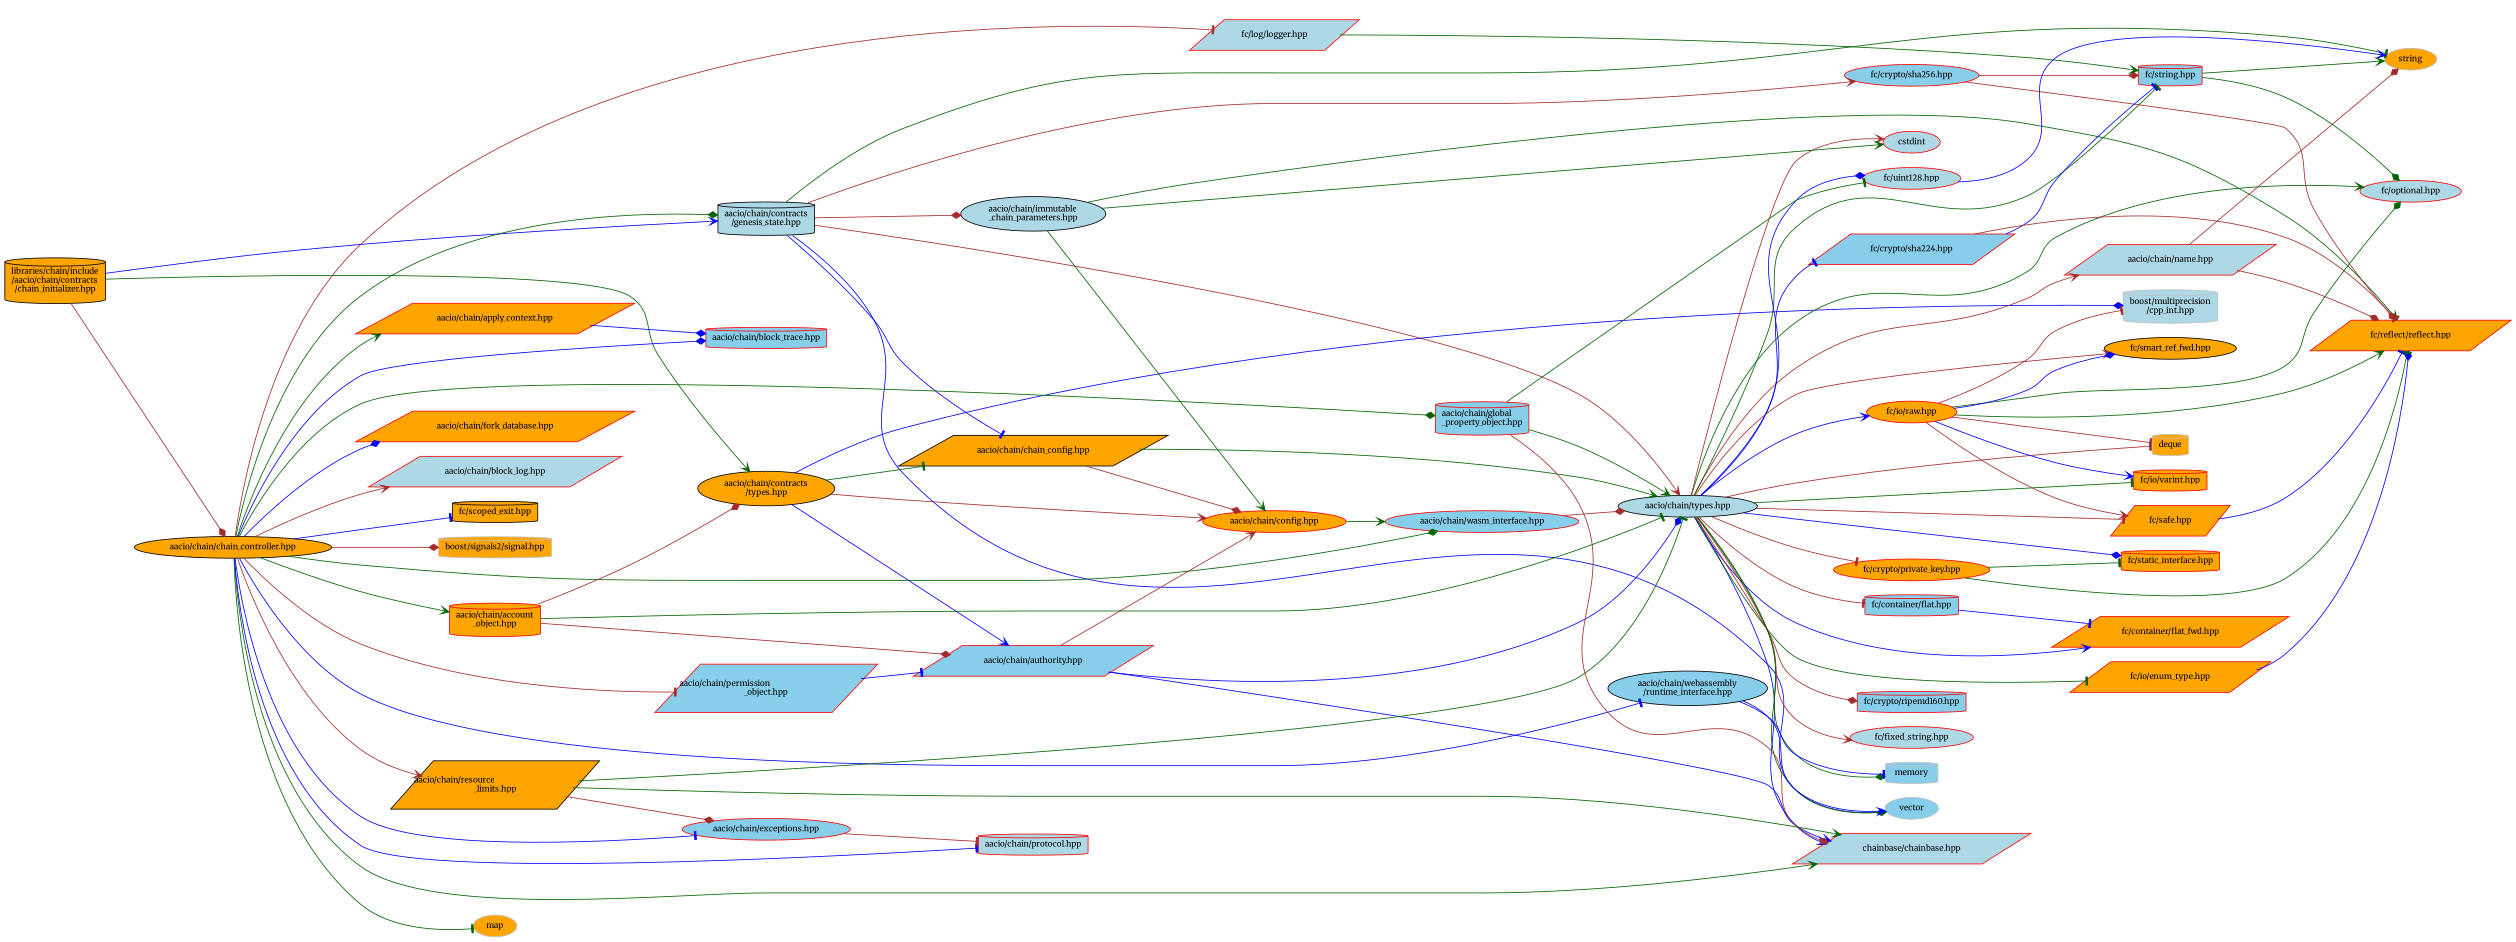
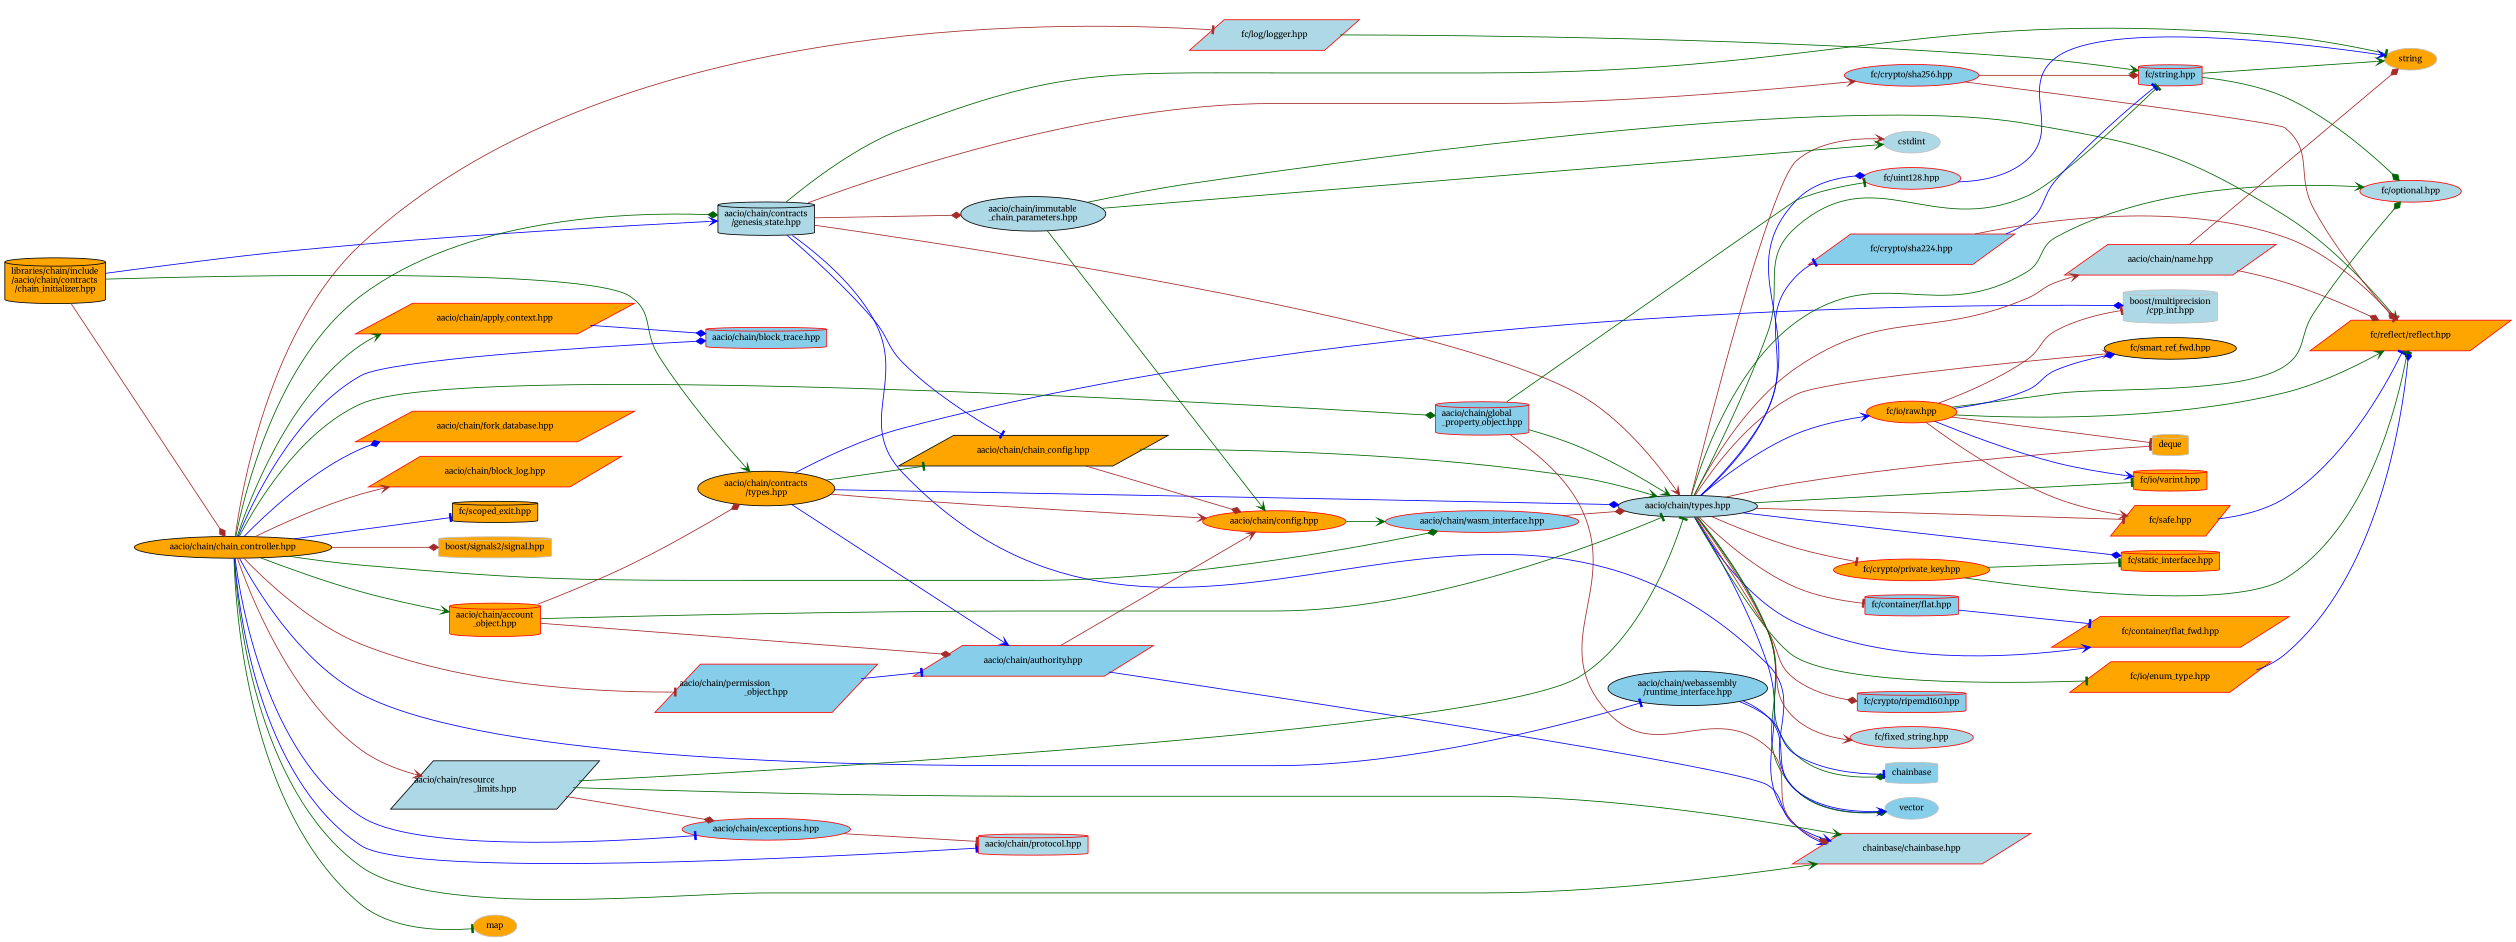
(1912, 142) -> (1912, 142)
(495, 472) -> (495, 472)
(1416, 670) -> (1222, 497)
(1912, 773) -> (1912, 773)
(495, 785) -> (495, 785)
